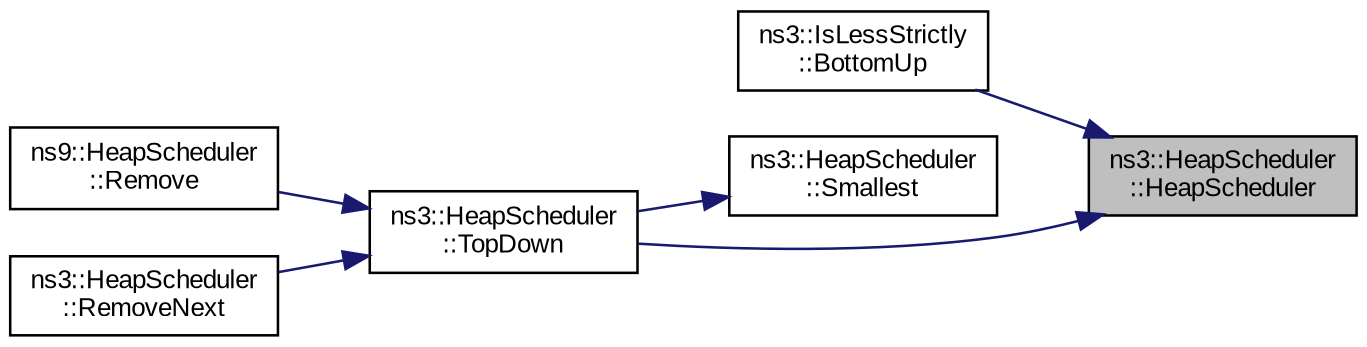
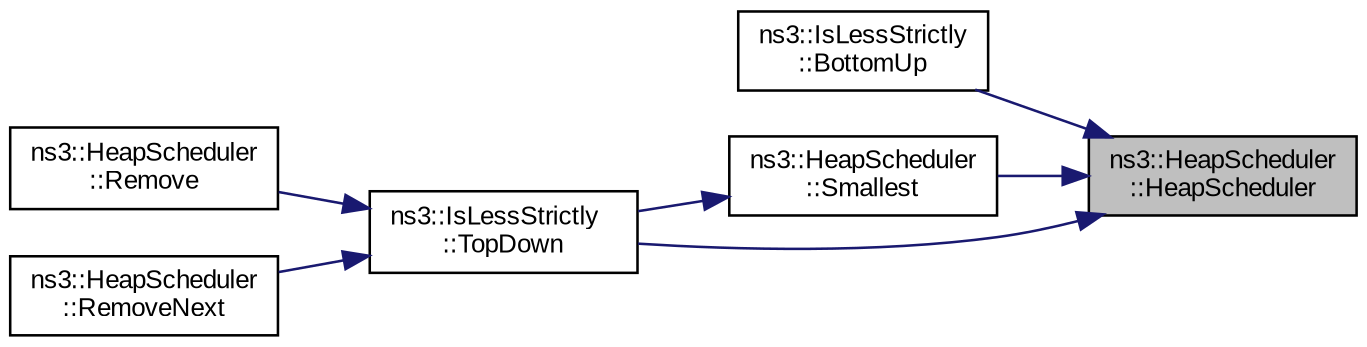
(144, 168) -> (144, 168)
none -> (1030, 176)
(504, 232) -> (504, 232)
